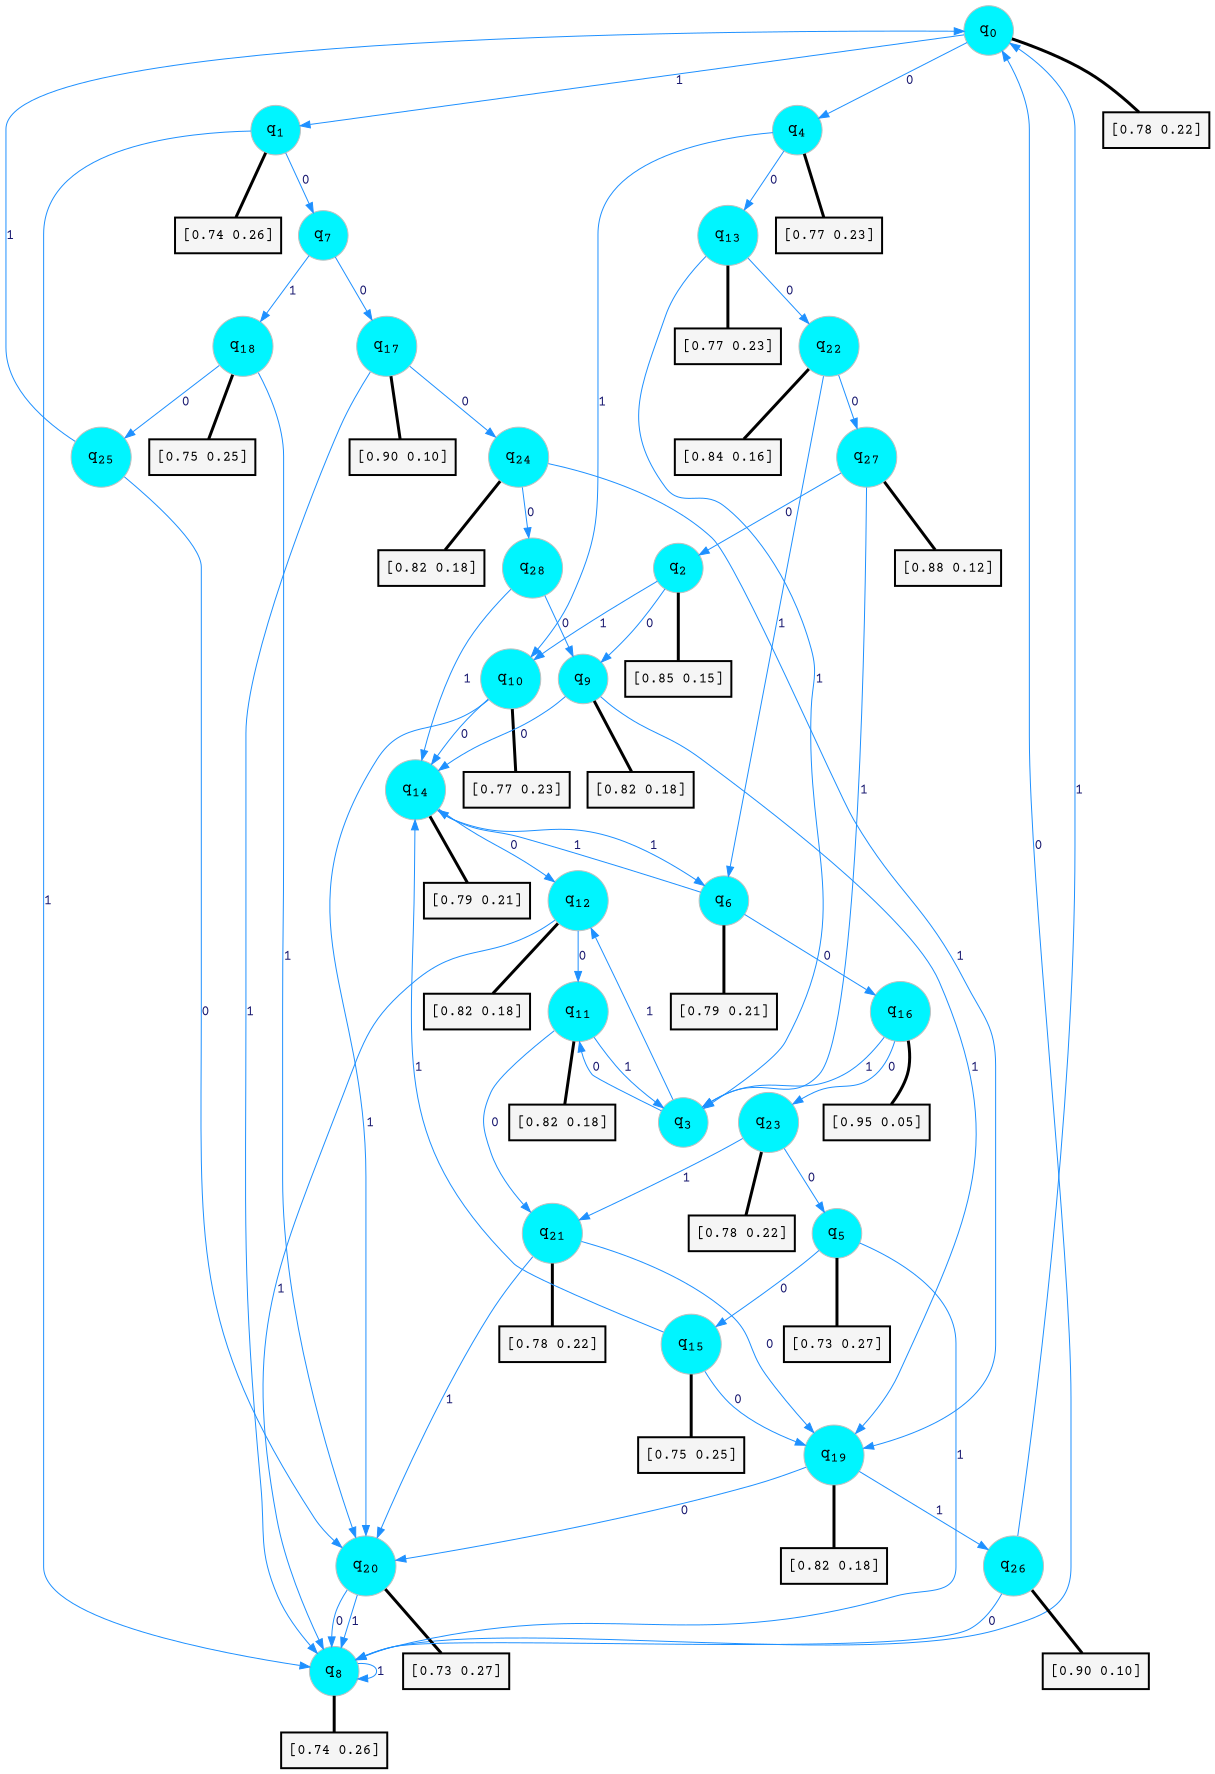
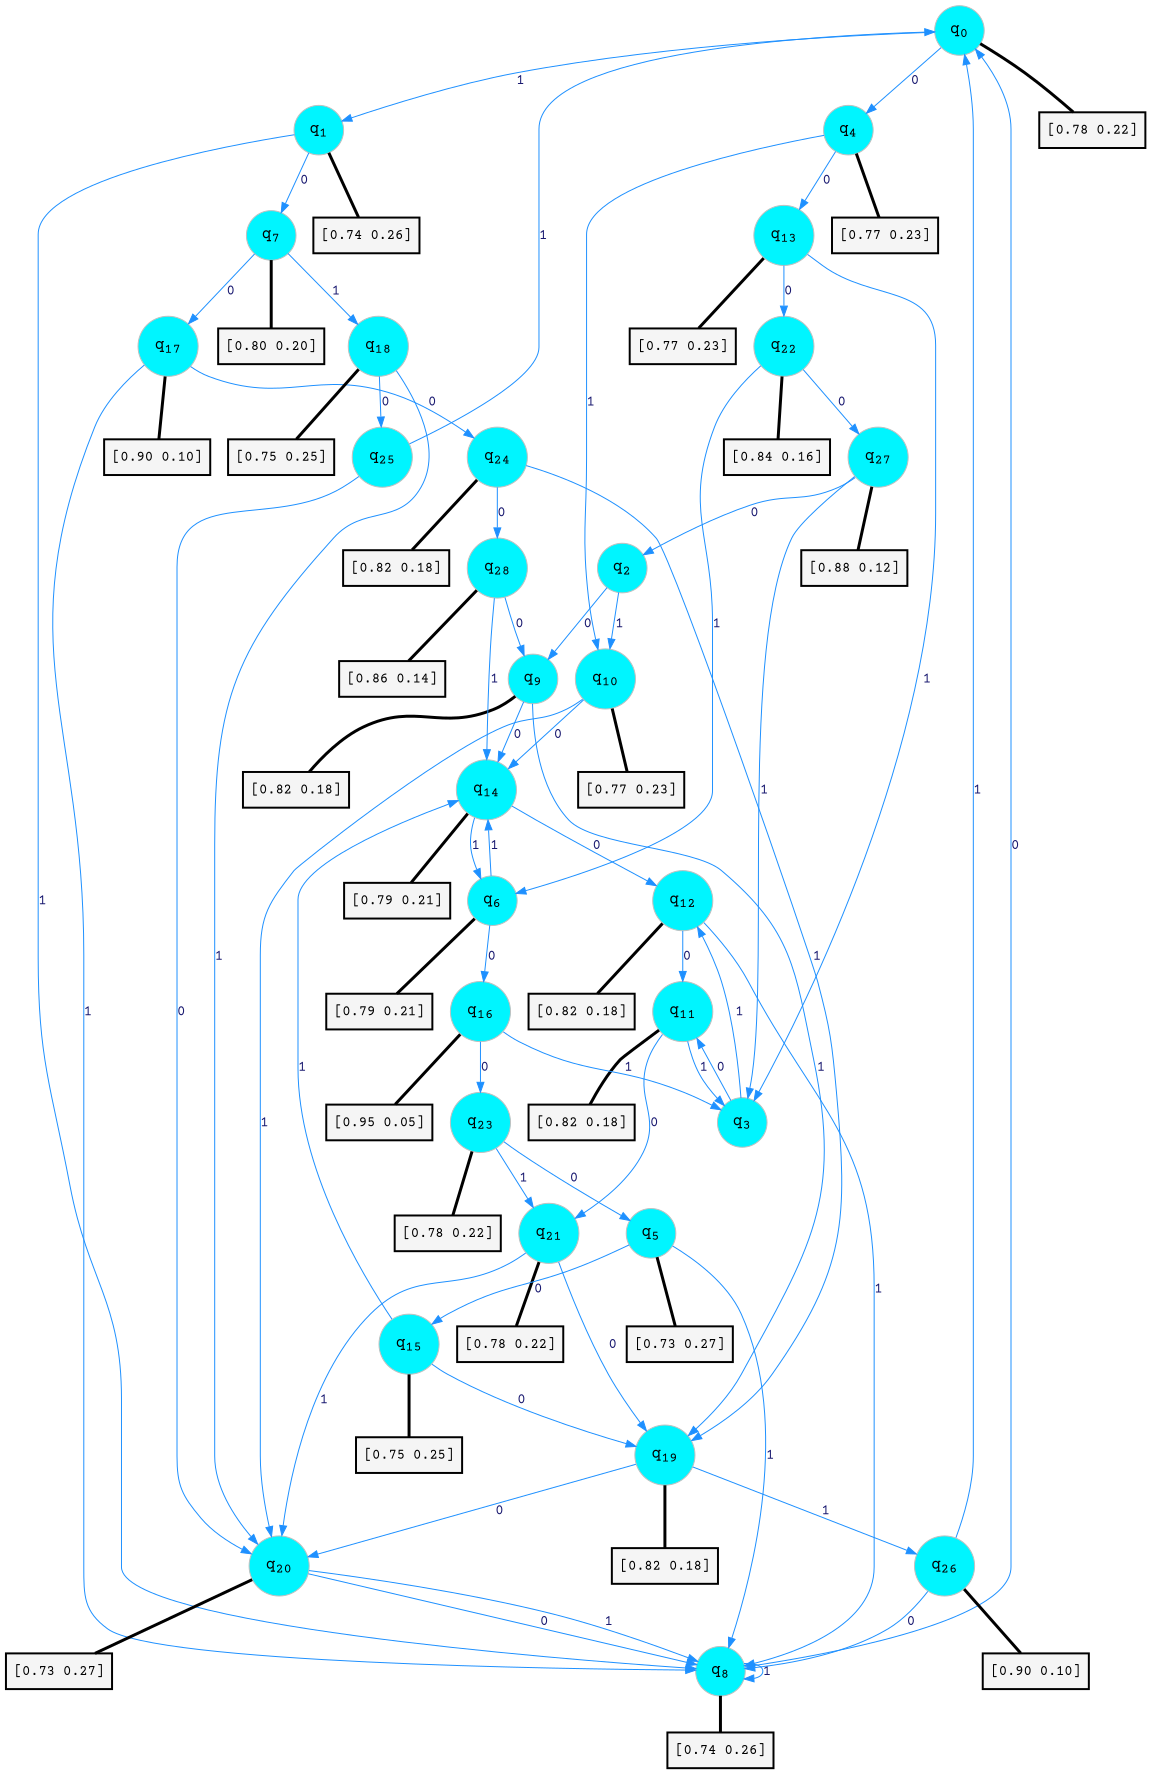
none -> (271, 346)
none -> (392, 679)
(678, 679) -> none
